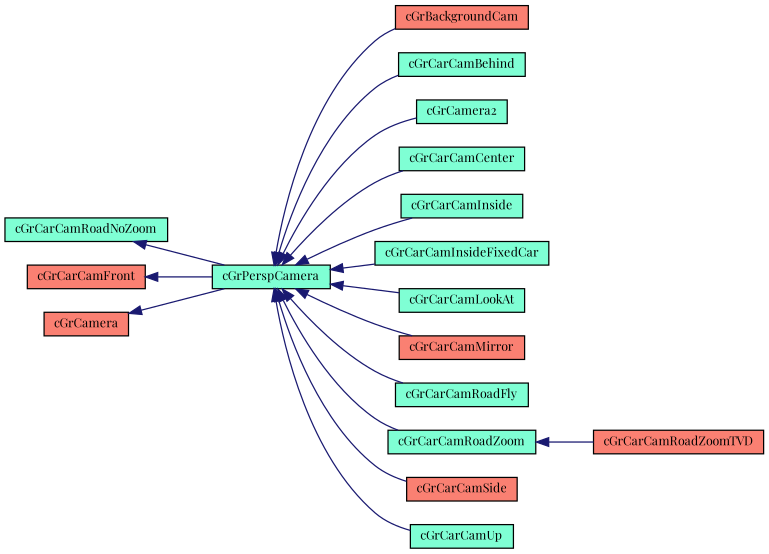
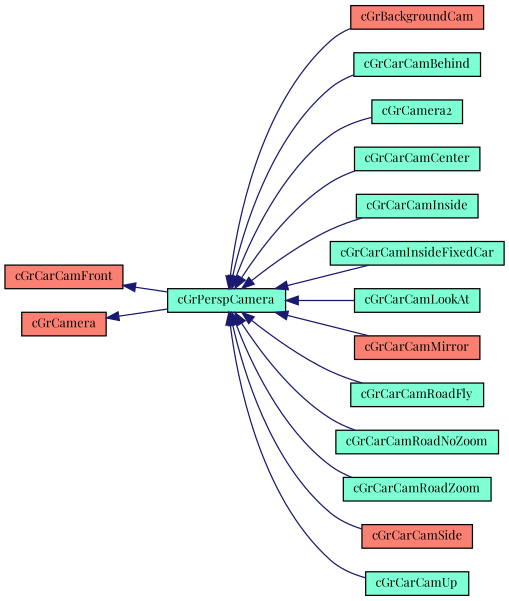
(185, 255) -> (291, 385)
(679, 442) -> none
